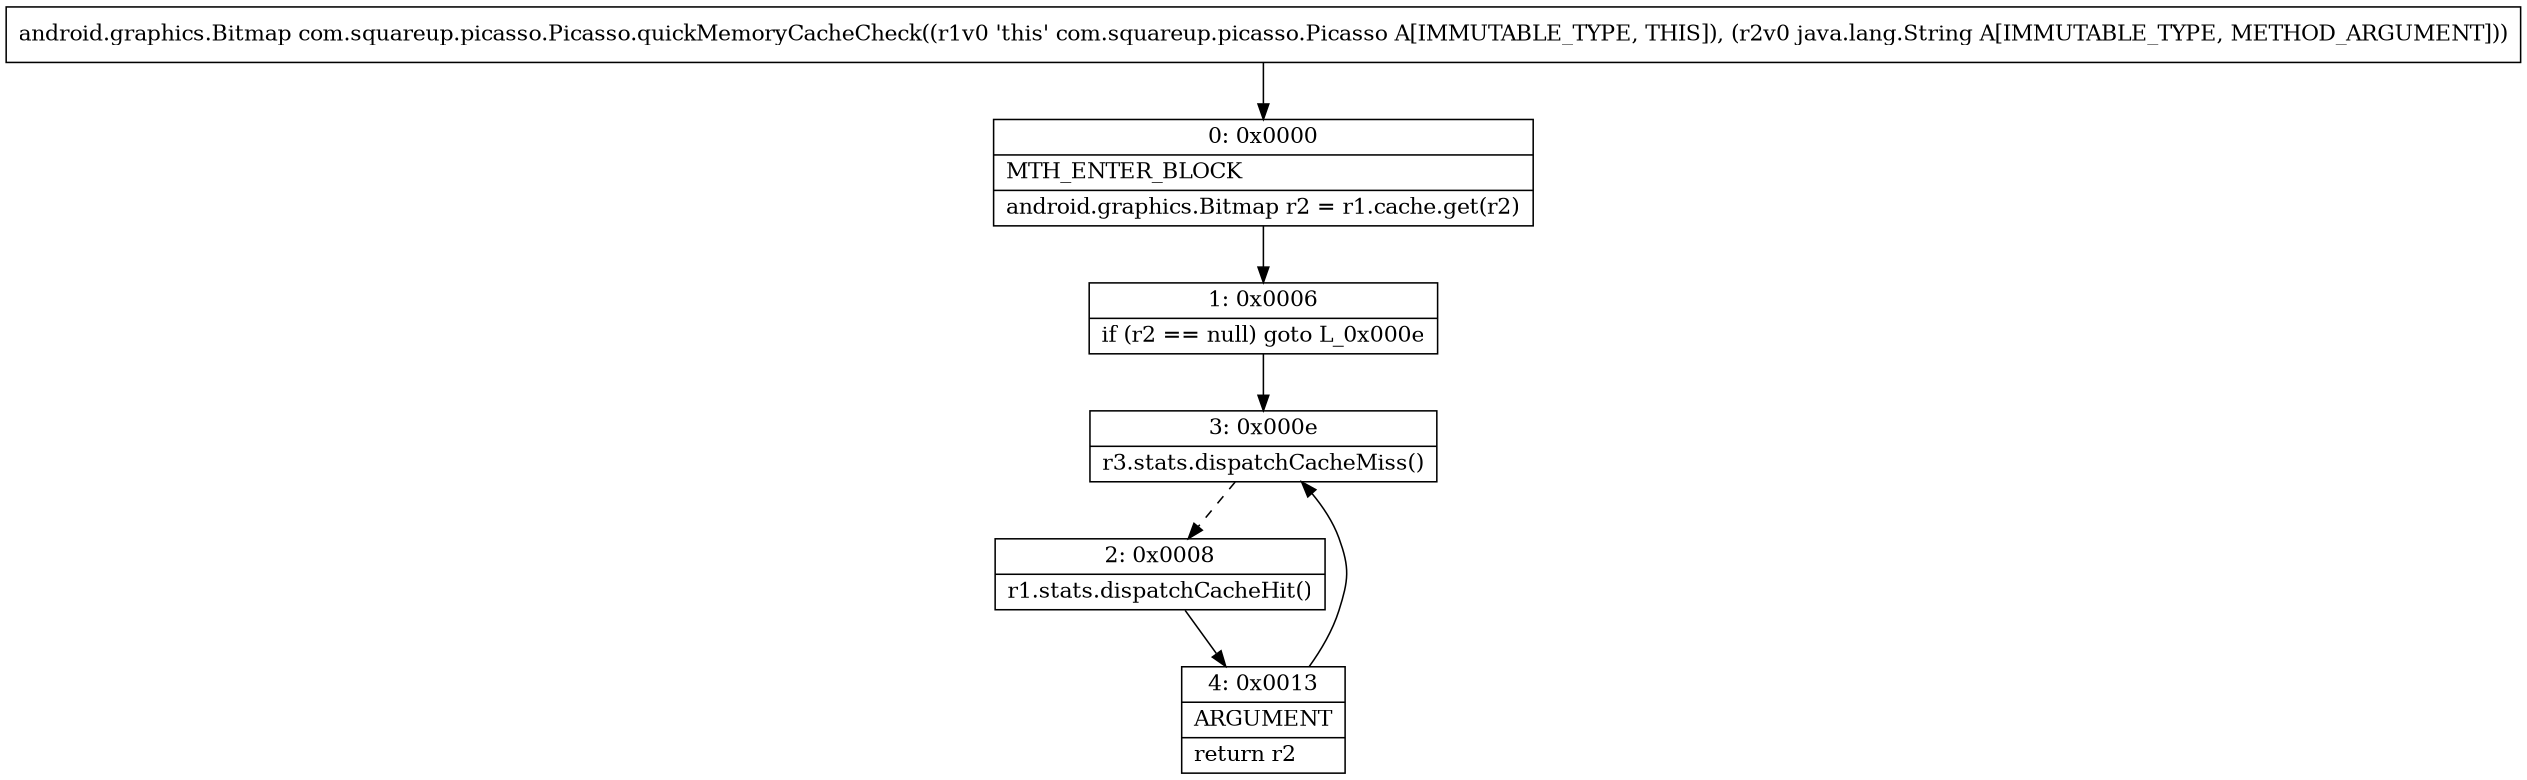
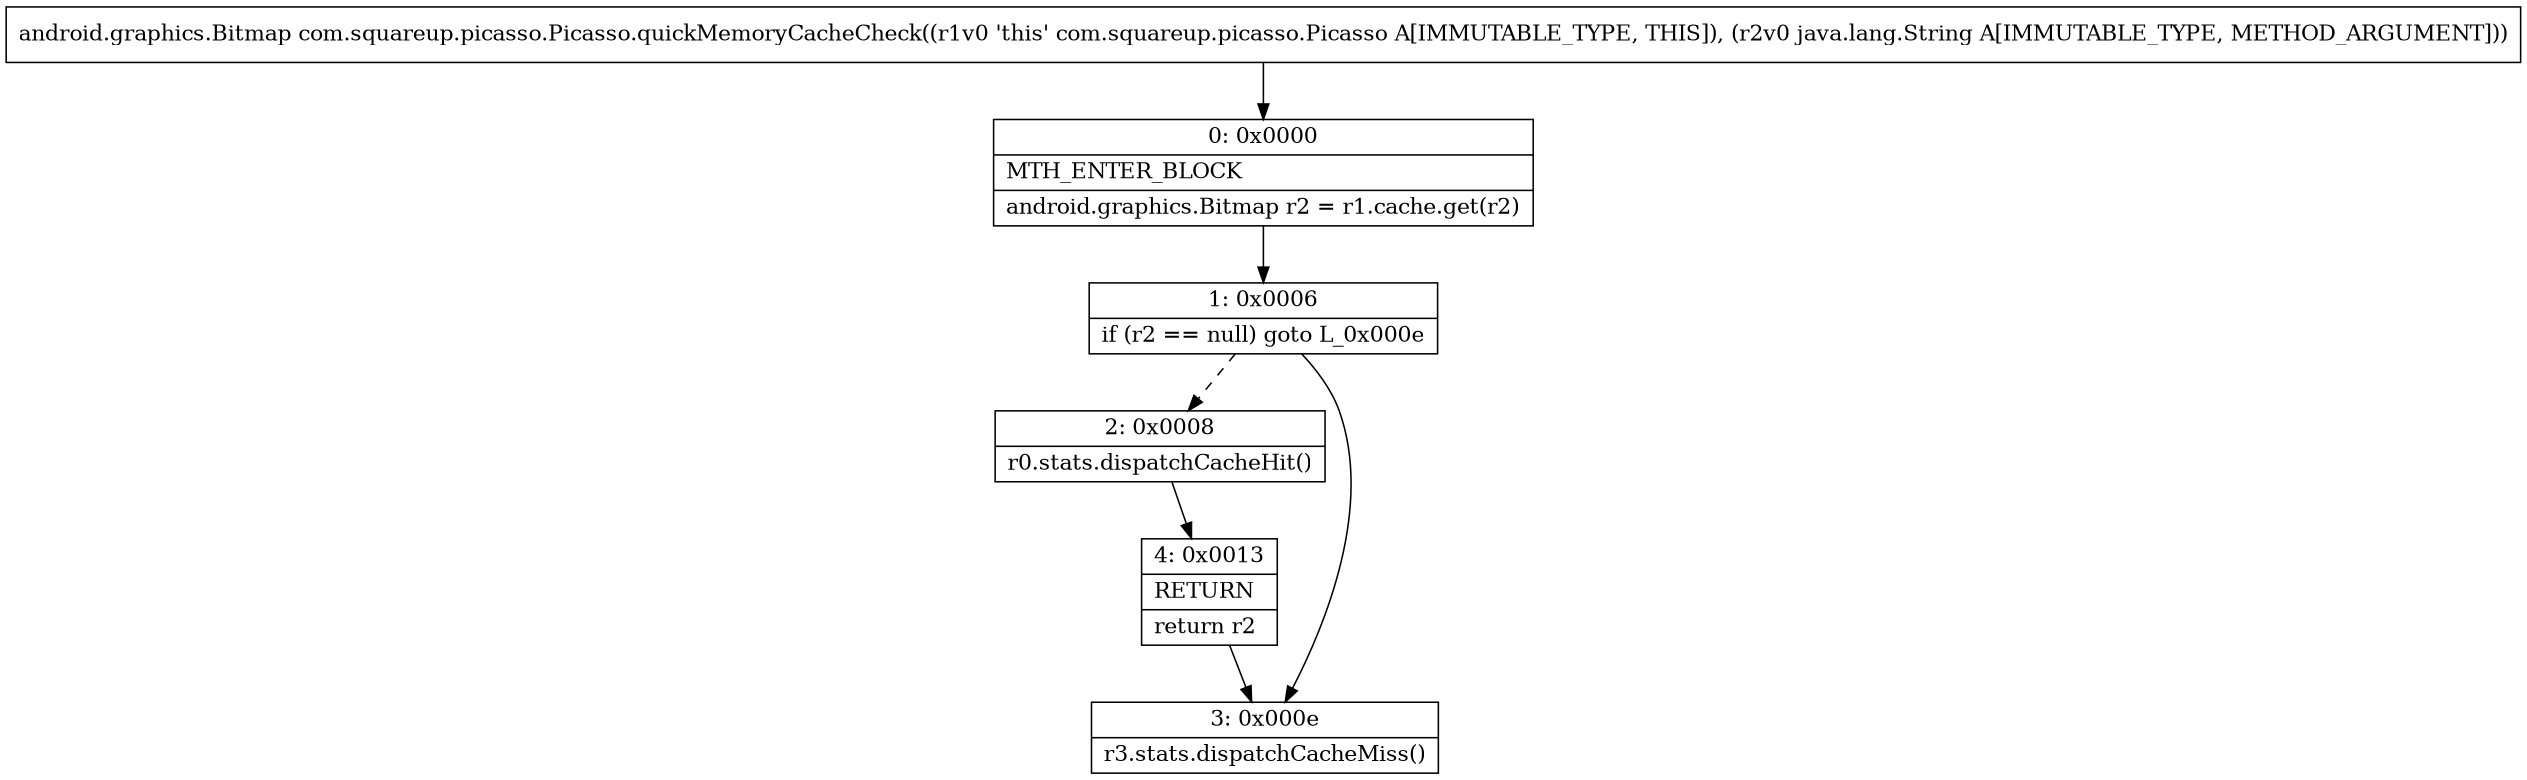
(1217, 504) -> (1217, 376)
(1160, 591) -> (1160, 463)
(1263, 719) -> (1204, 591)
